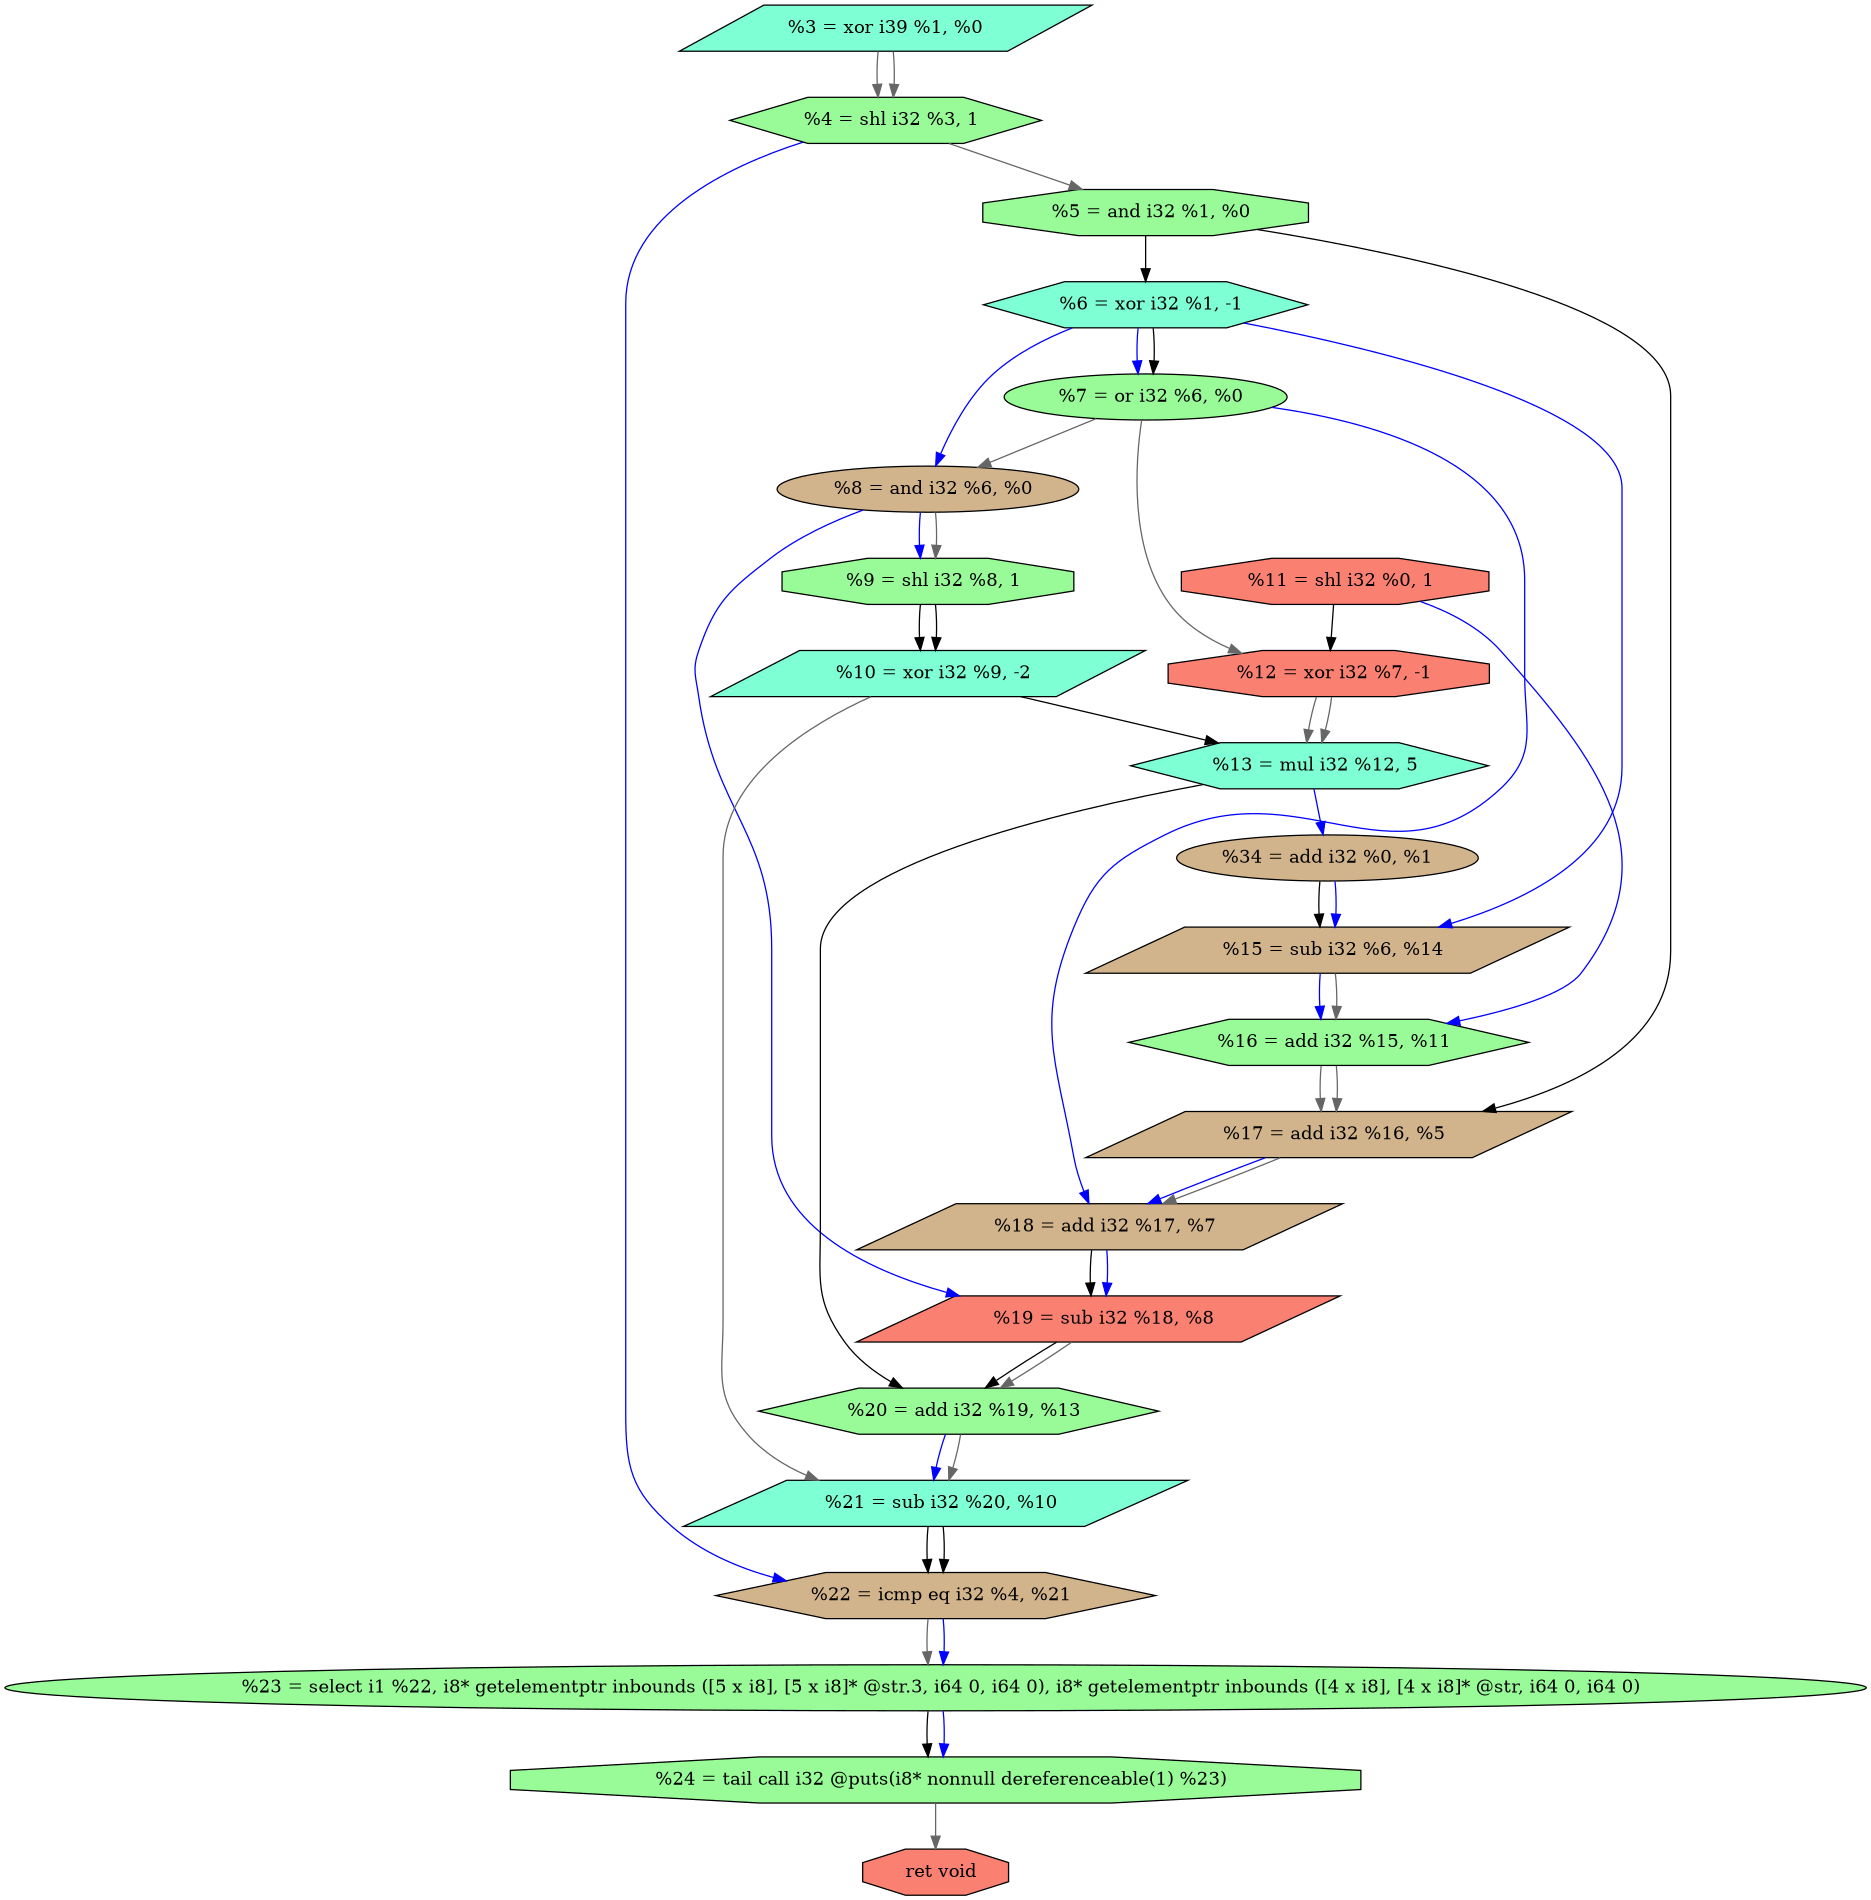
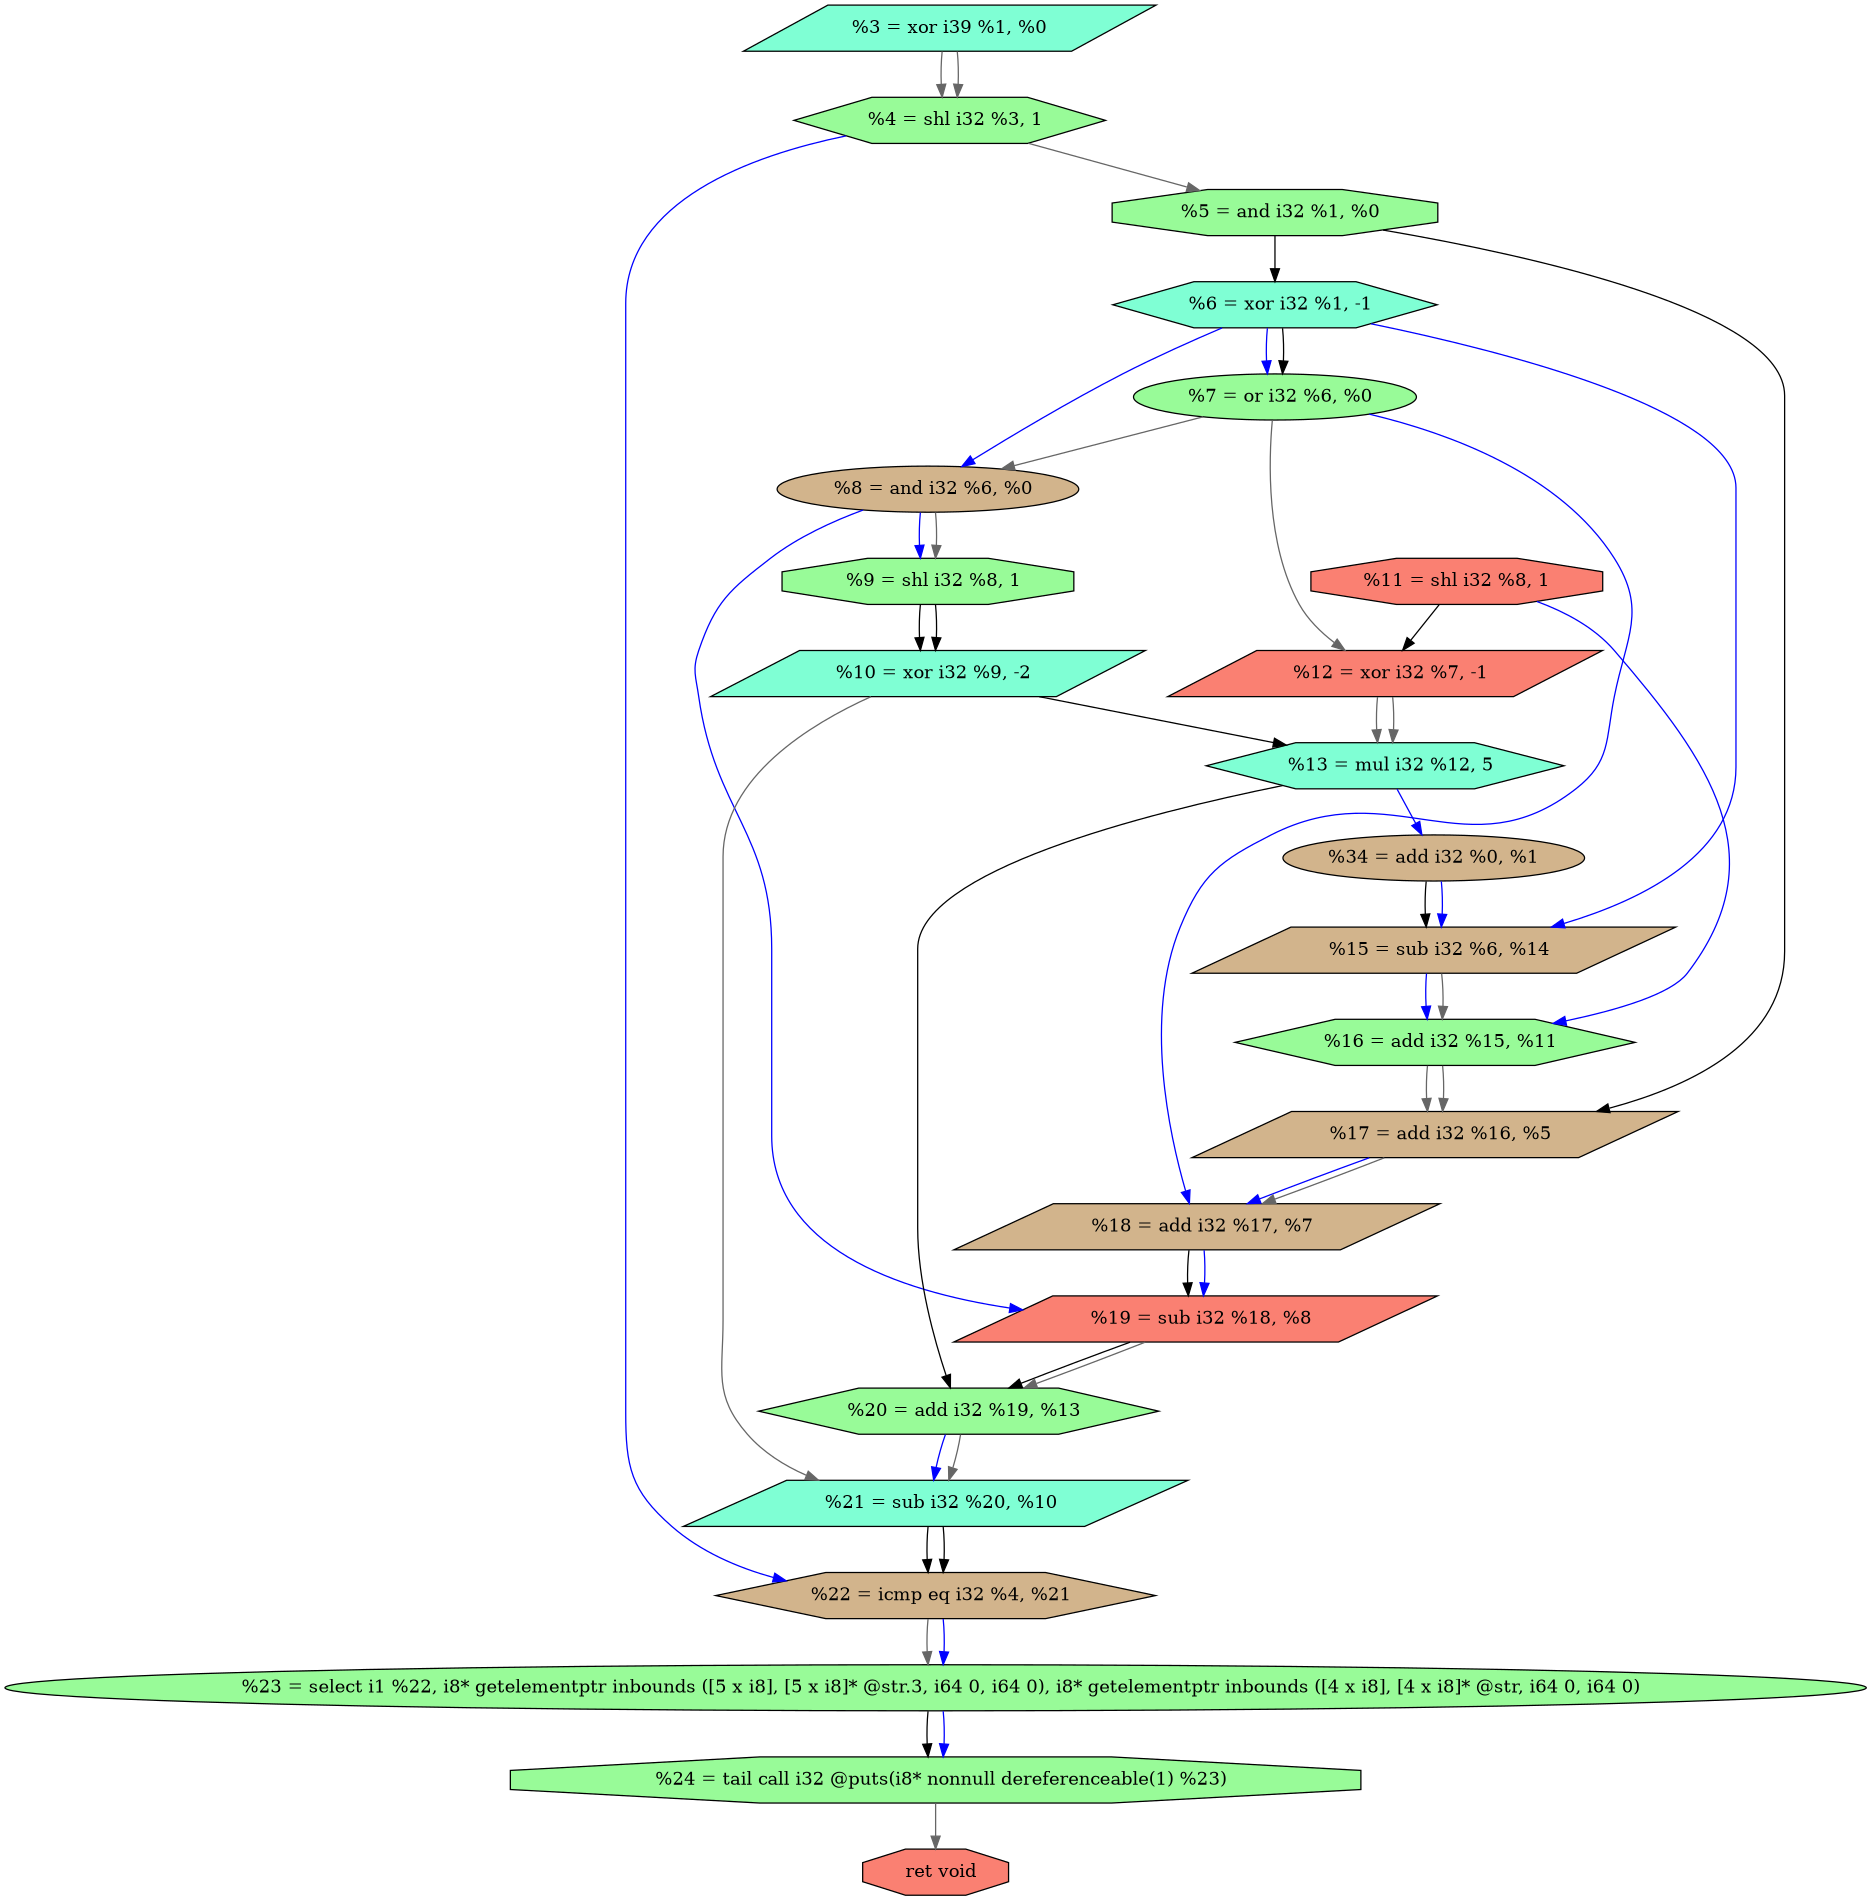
(1335, 581) -> (1457, 581)
(1329, 674) -> (1385, 674)
